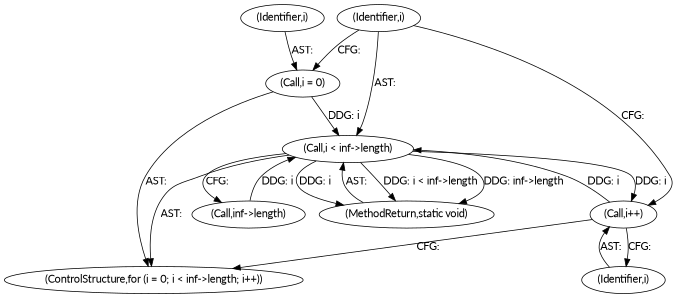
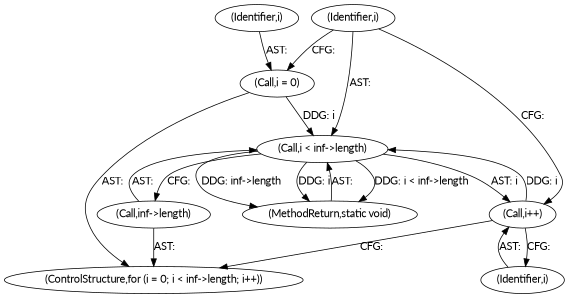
(193, 179) -> (154, 244)
(278, 182) -> (144, 182)
(651, 182) -> (505, 182)
